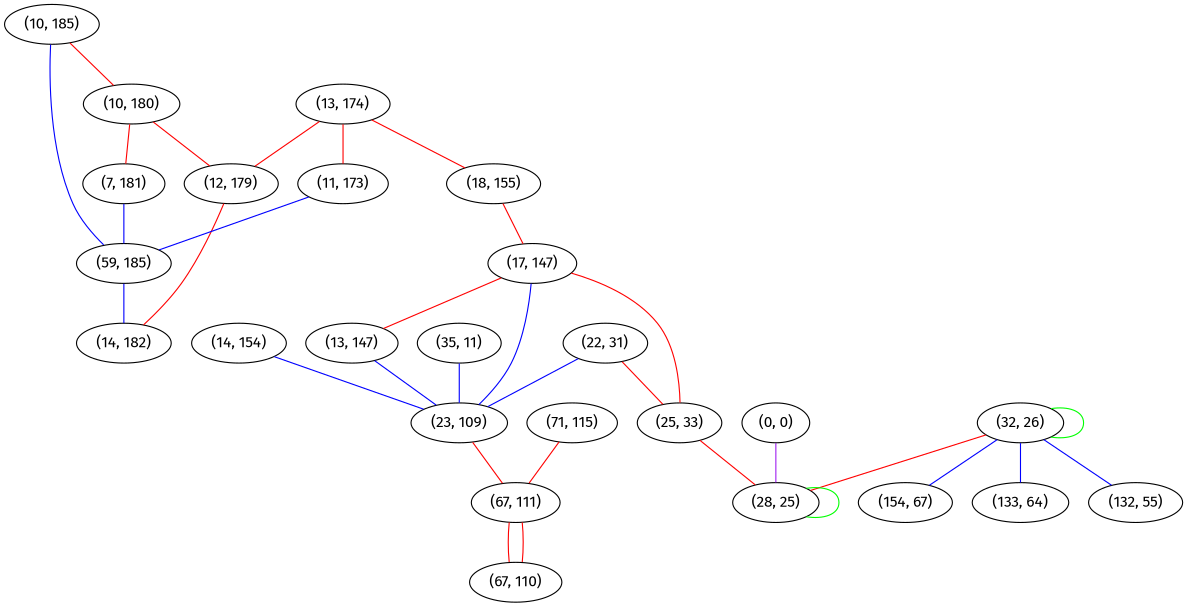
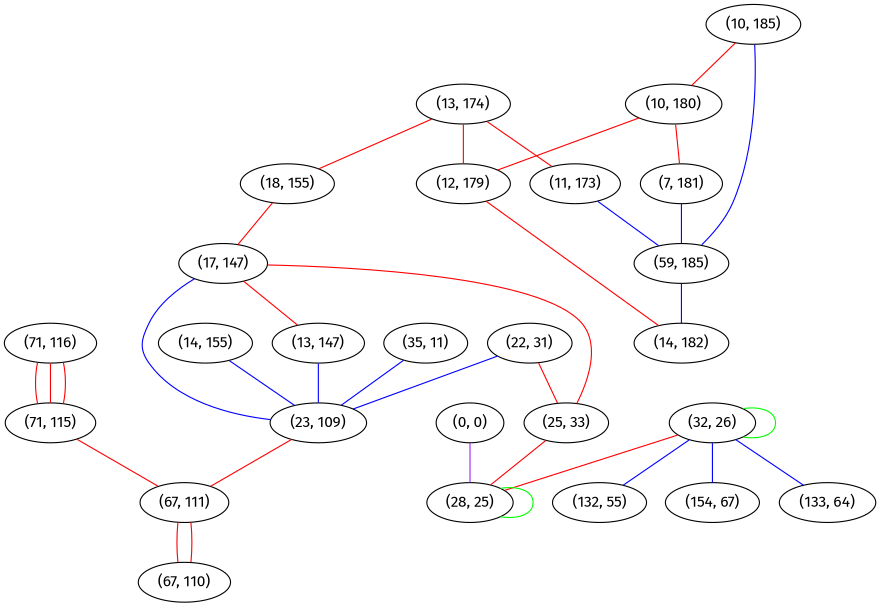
none -> (50, 343)
(239, 343) -> (205, 343)
